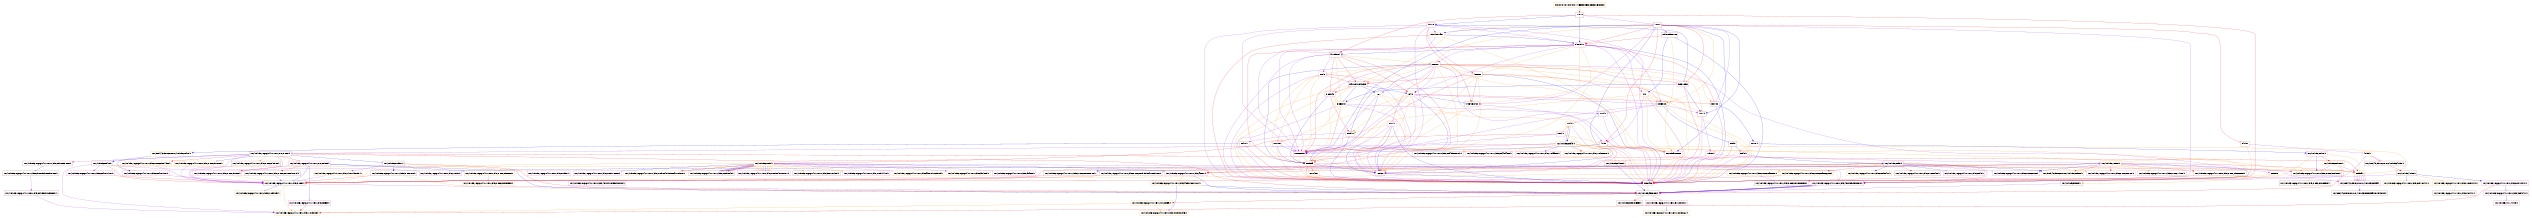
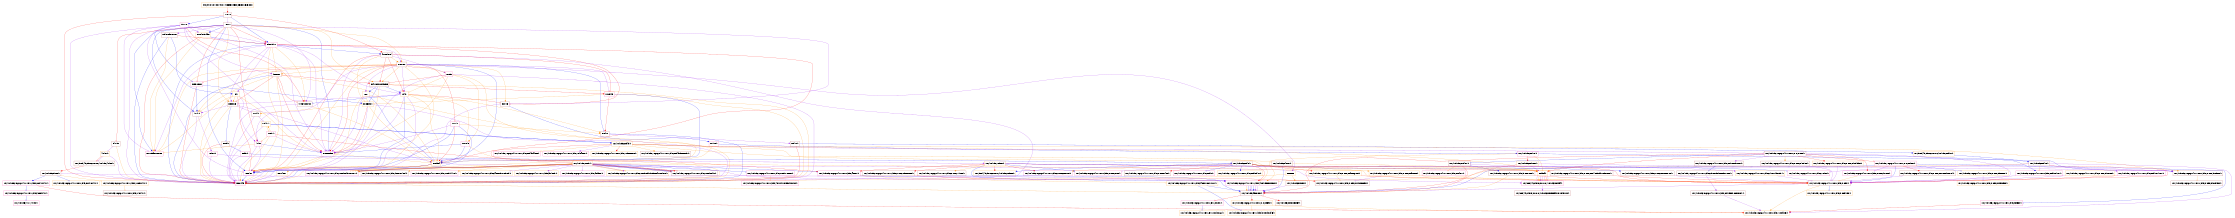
(1472, 109) -> (312, 109)
(232, 159) -> none
(2407, 173) -> (51, 173)
